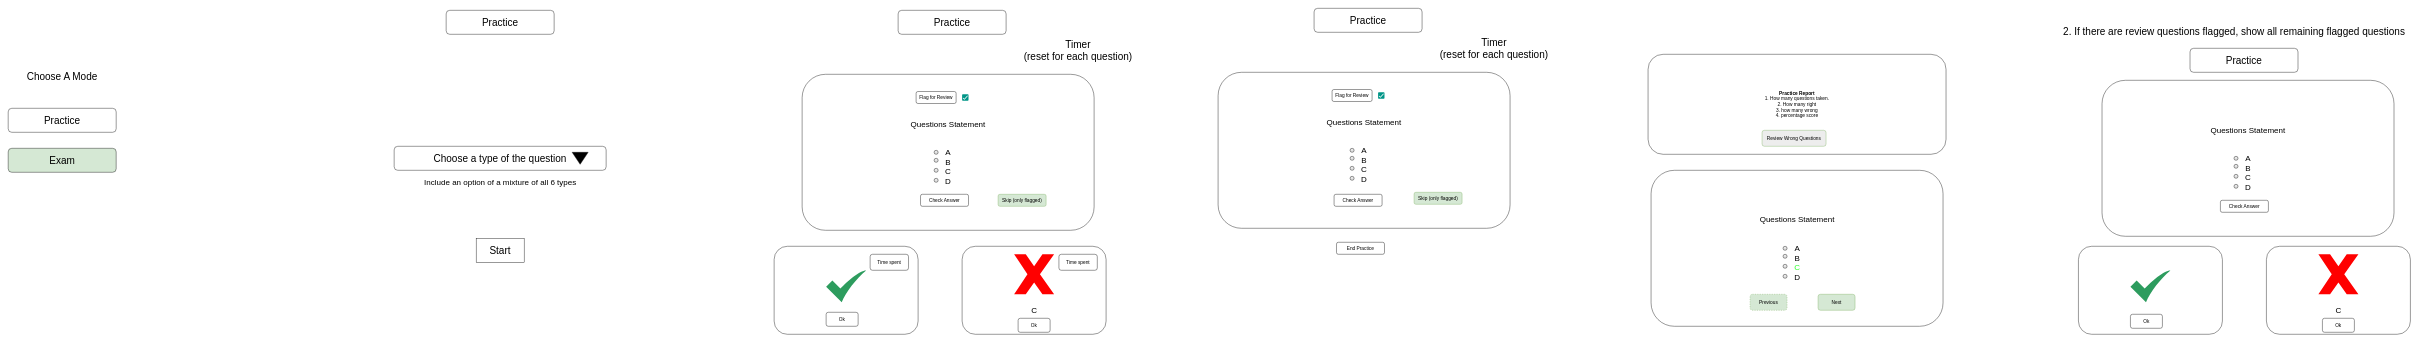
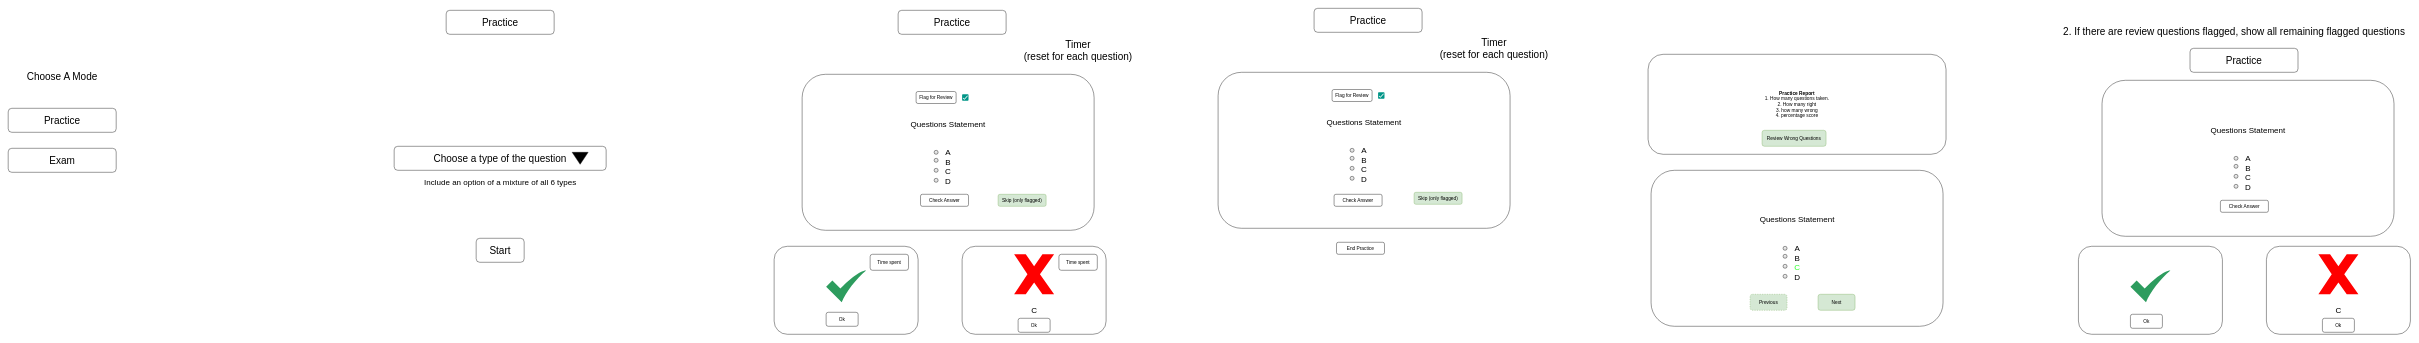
(1794, 138) -> (1794, 138)
(62, 160) -> (62, 160)
(500, 250) -> (500, 250)
